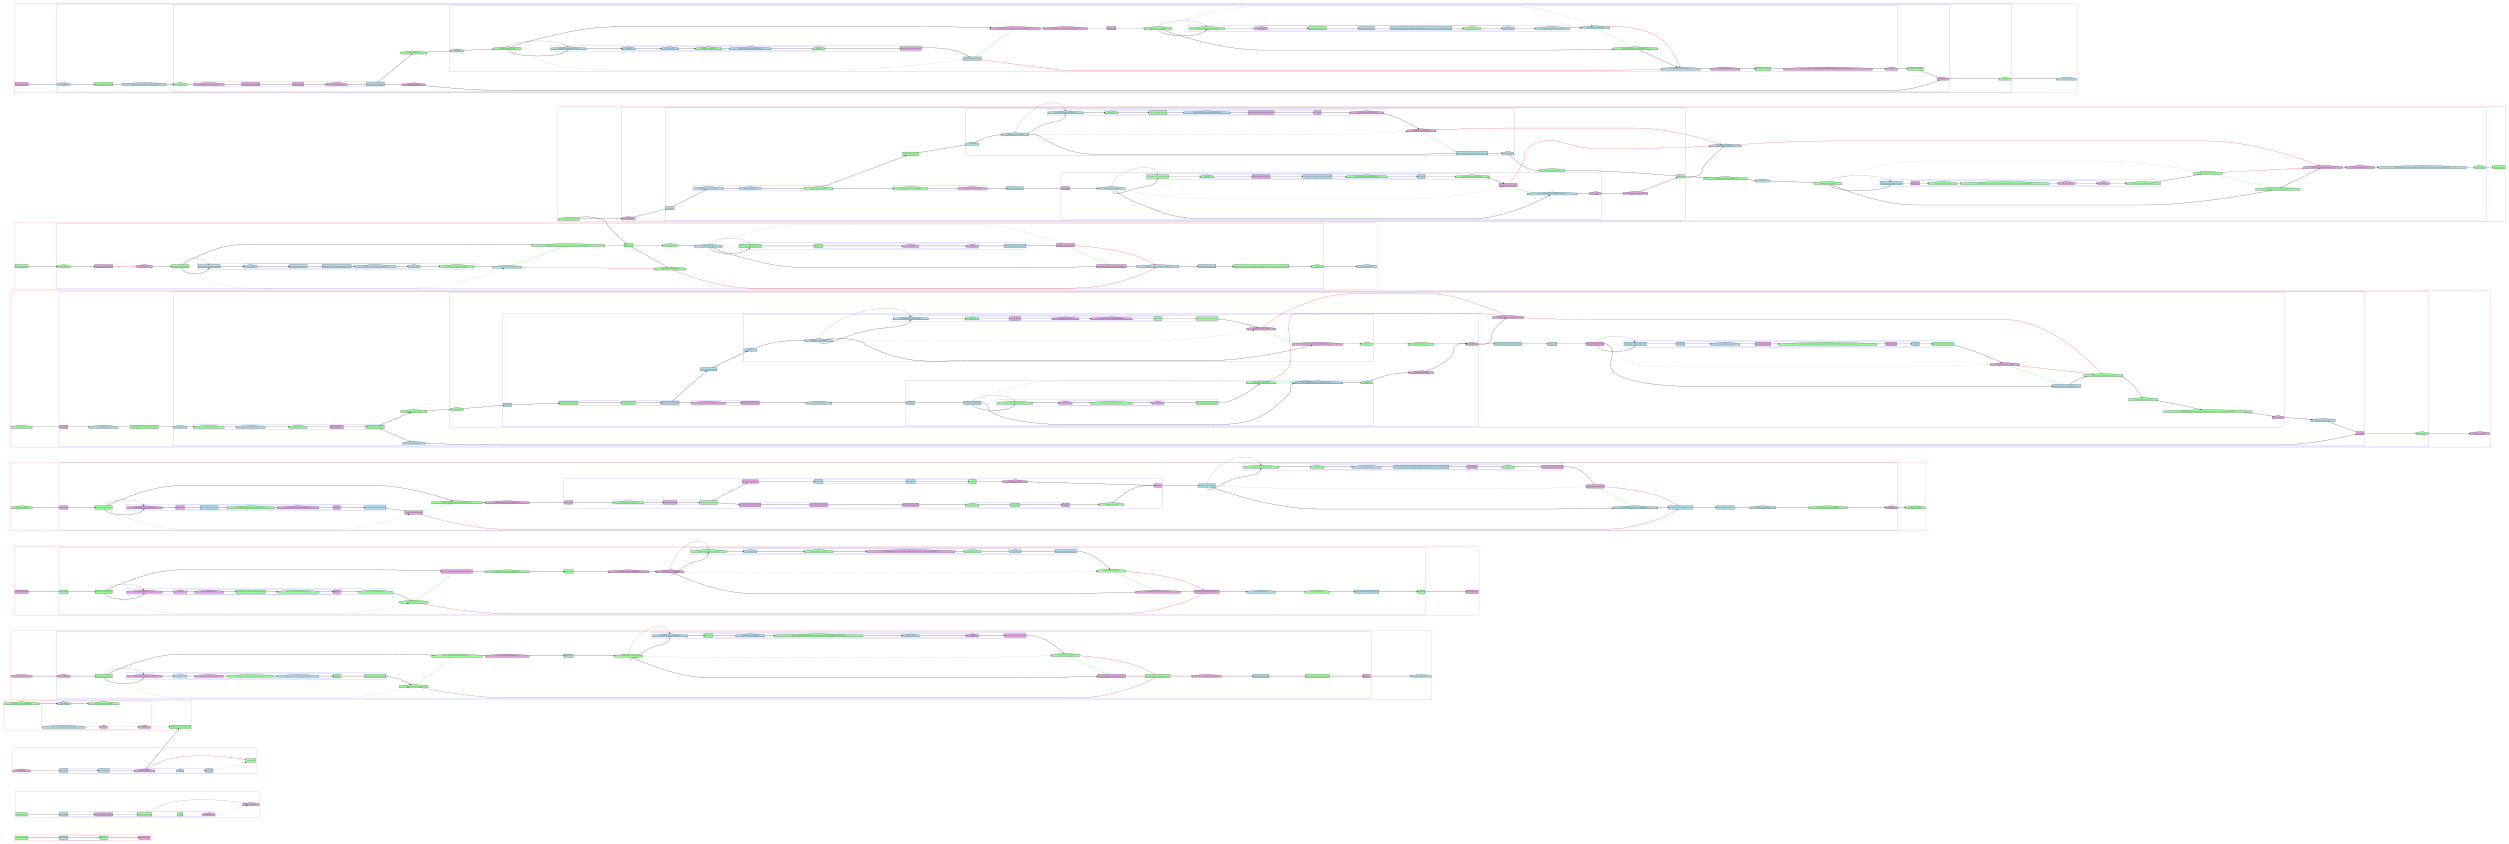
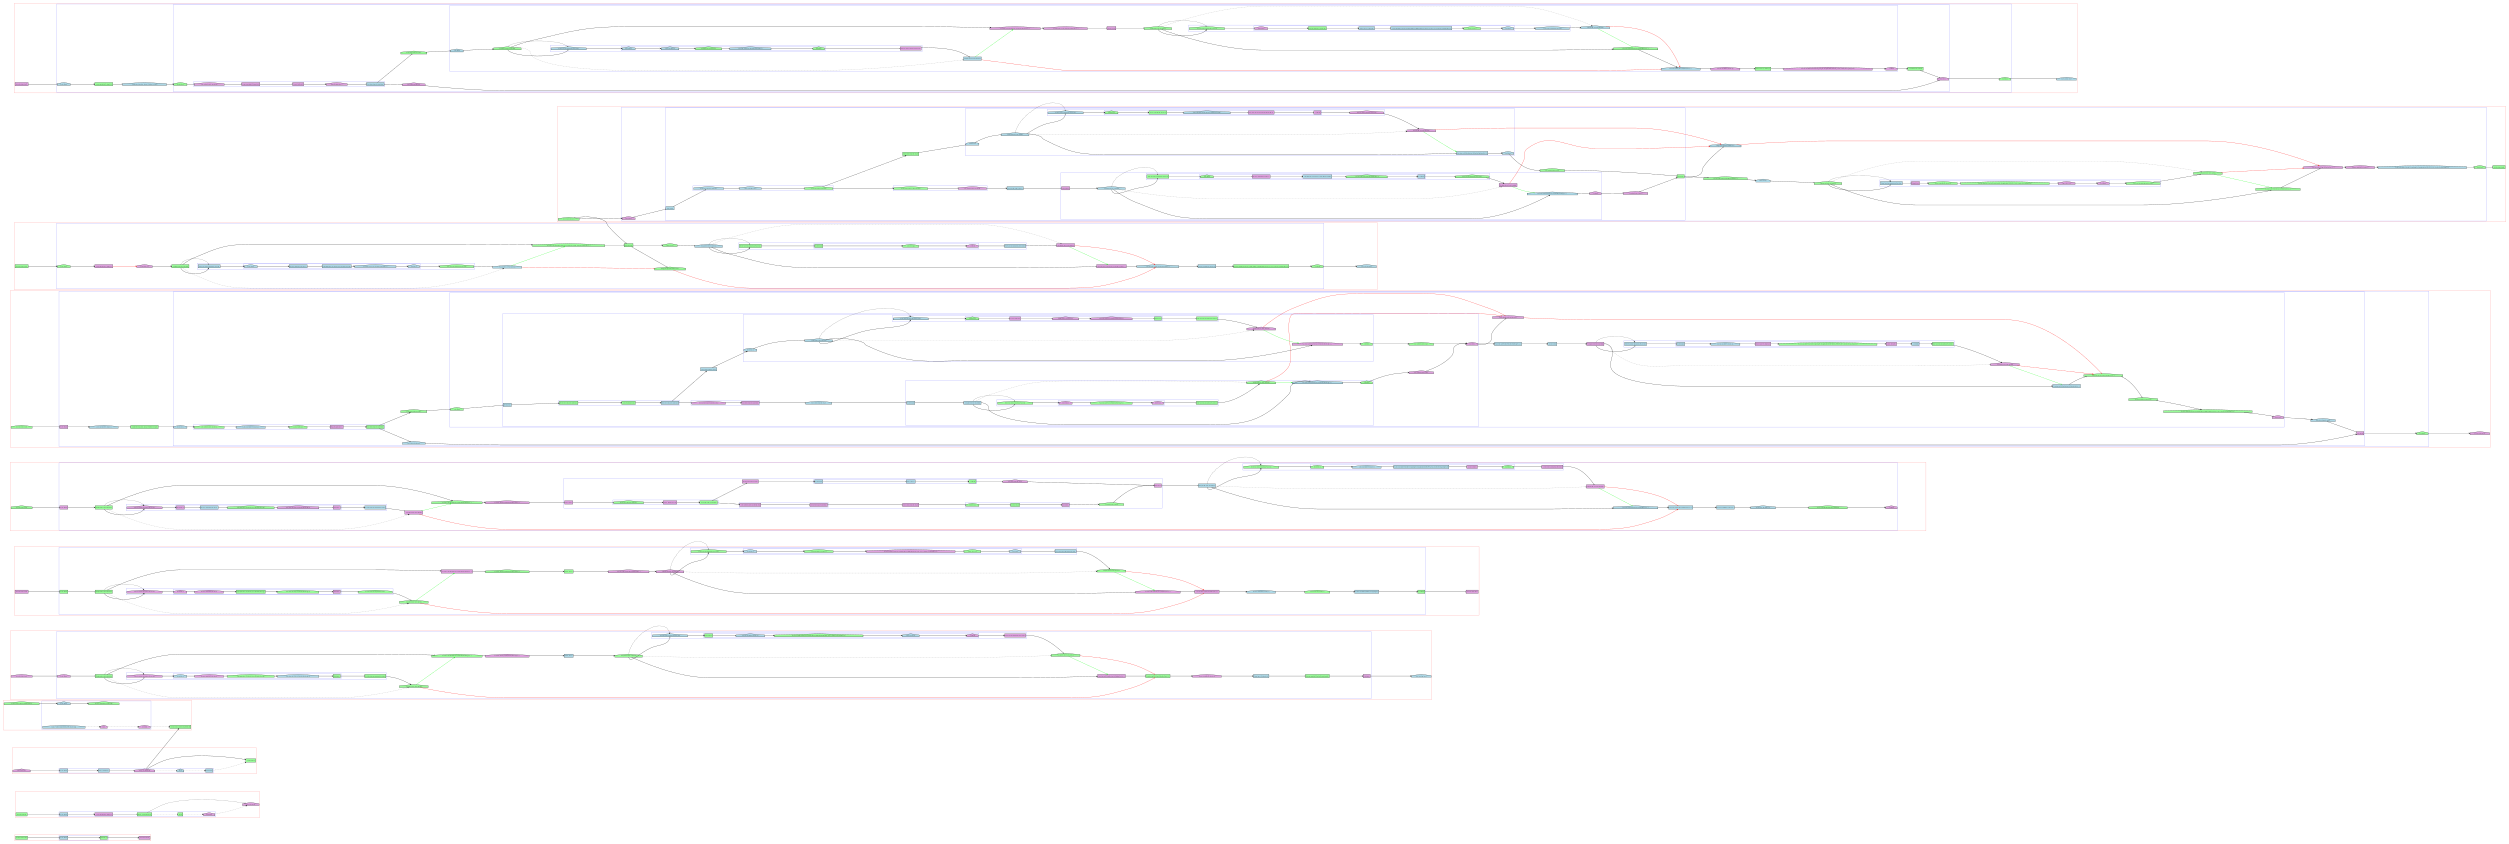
(911, 246) -> (911, 246)
(1915, 507) -> none
(195, 756) -> (195, 756)
